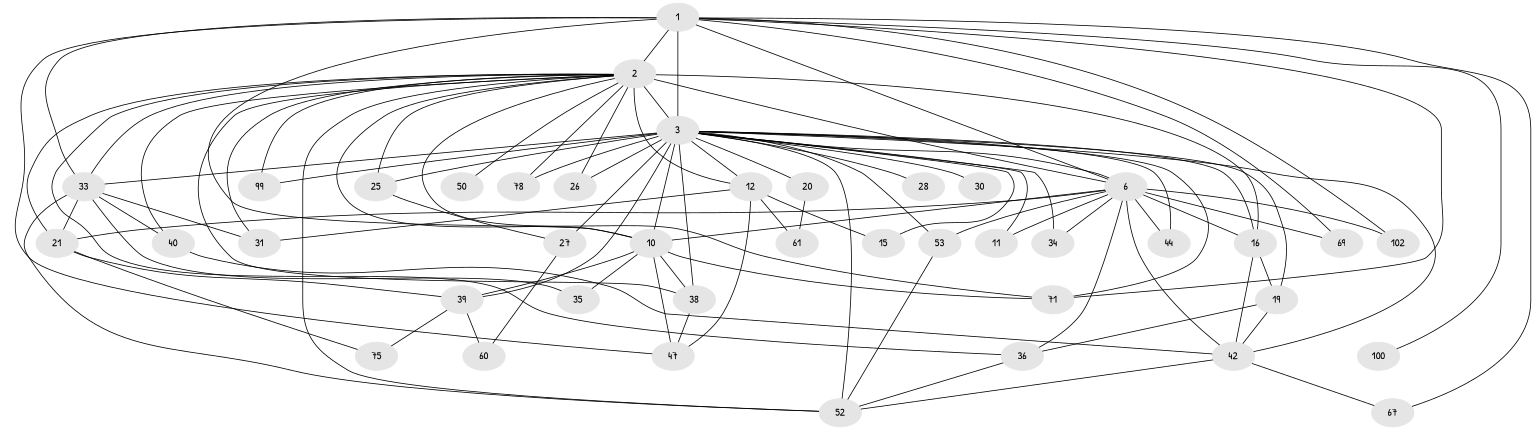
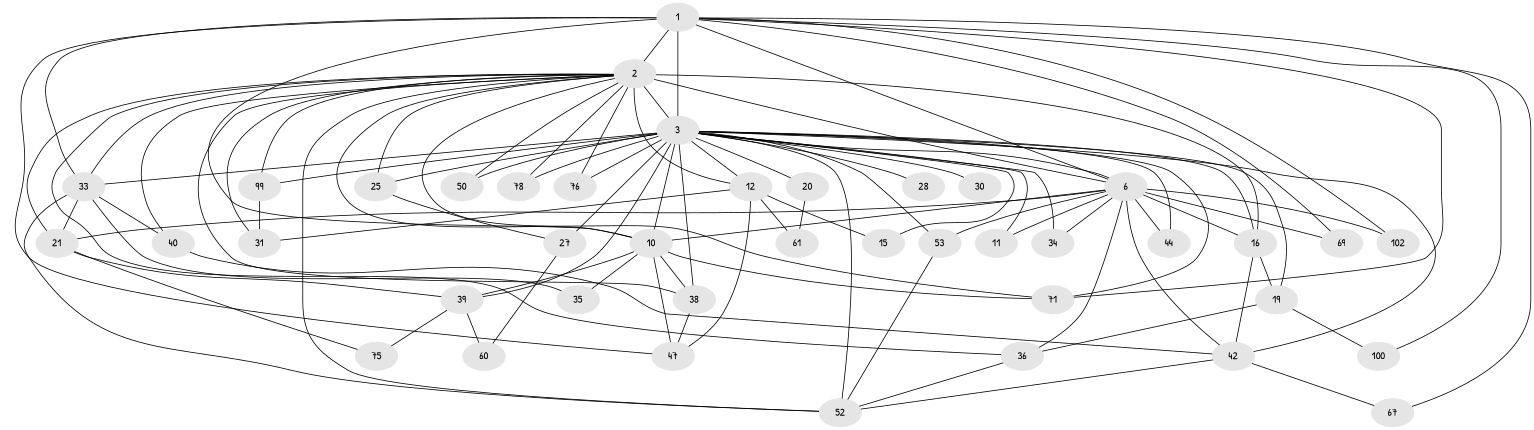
none -> (540, 158)
(575, 187) -> (575, 187)
(172, 215) -> (260, 215)
(1255, 328) -> (1326, 327)
